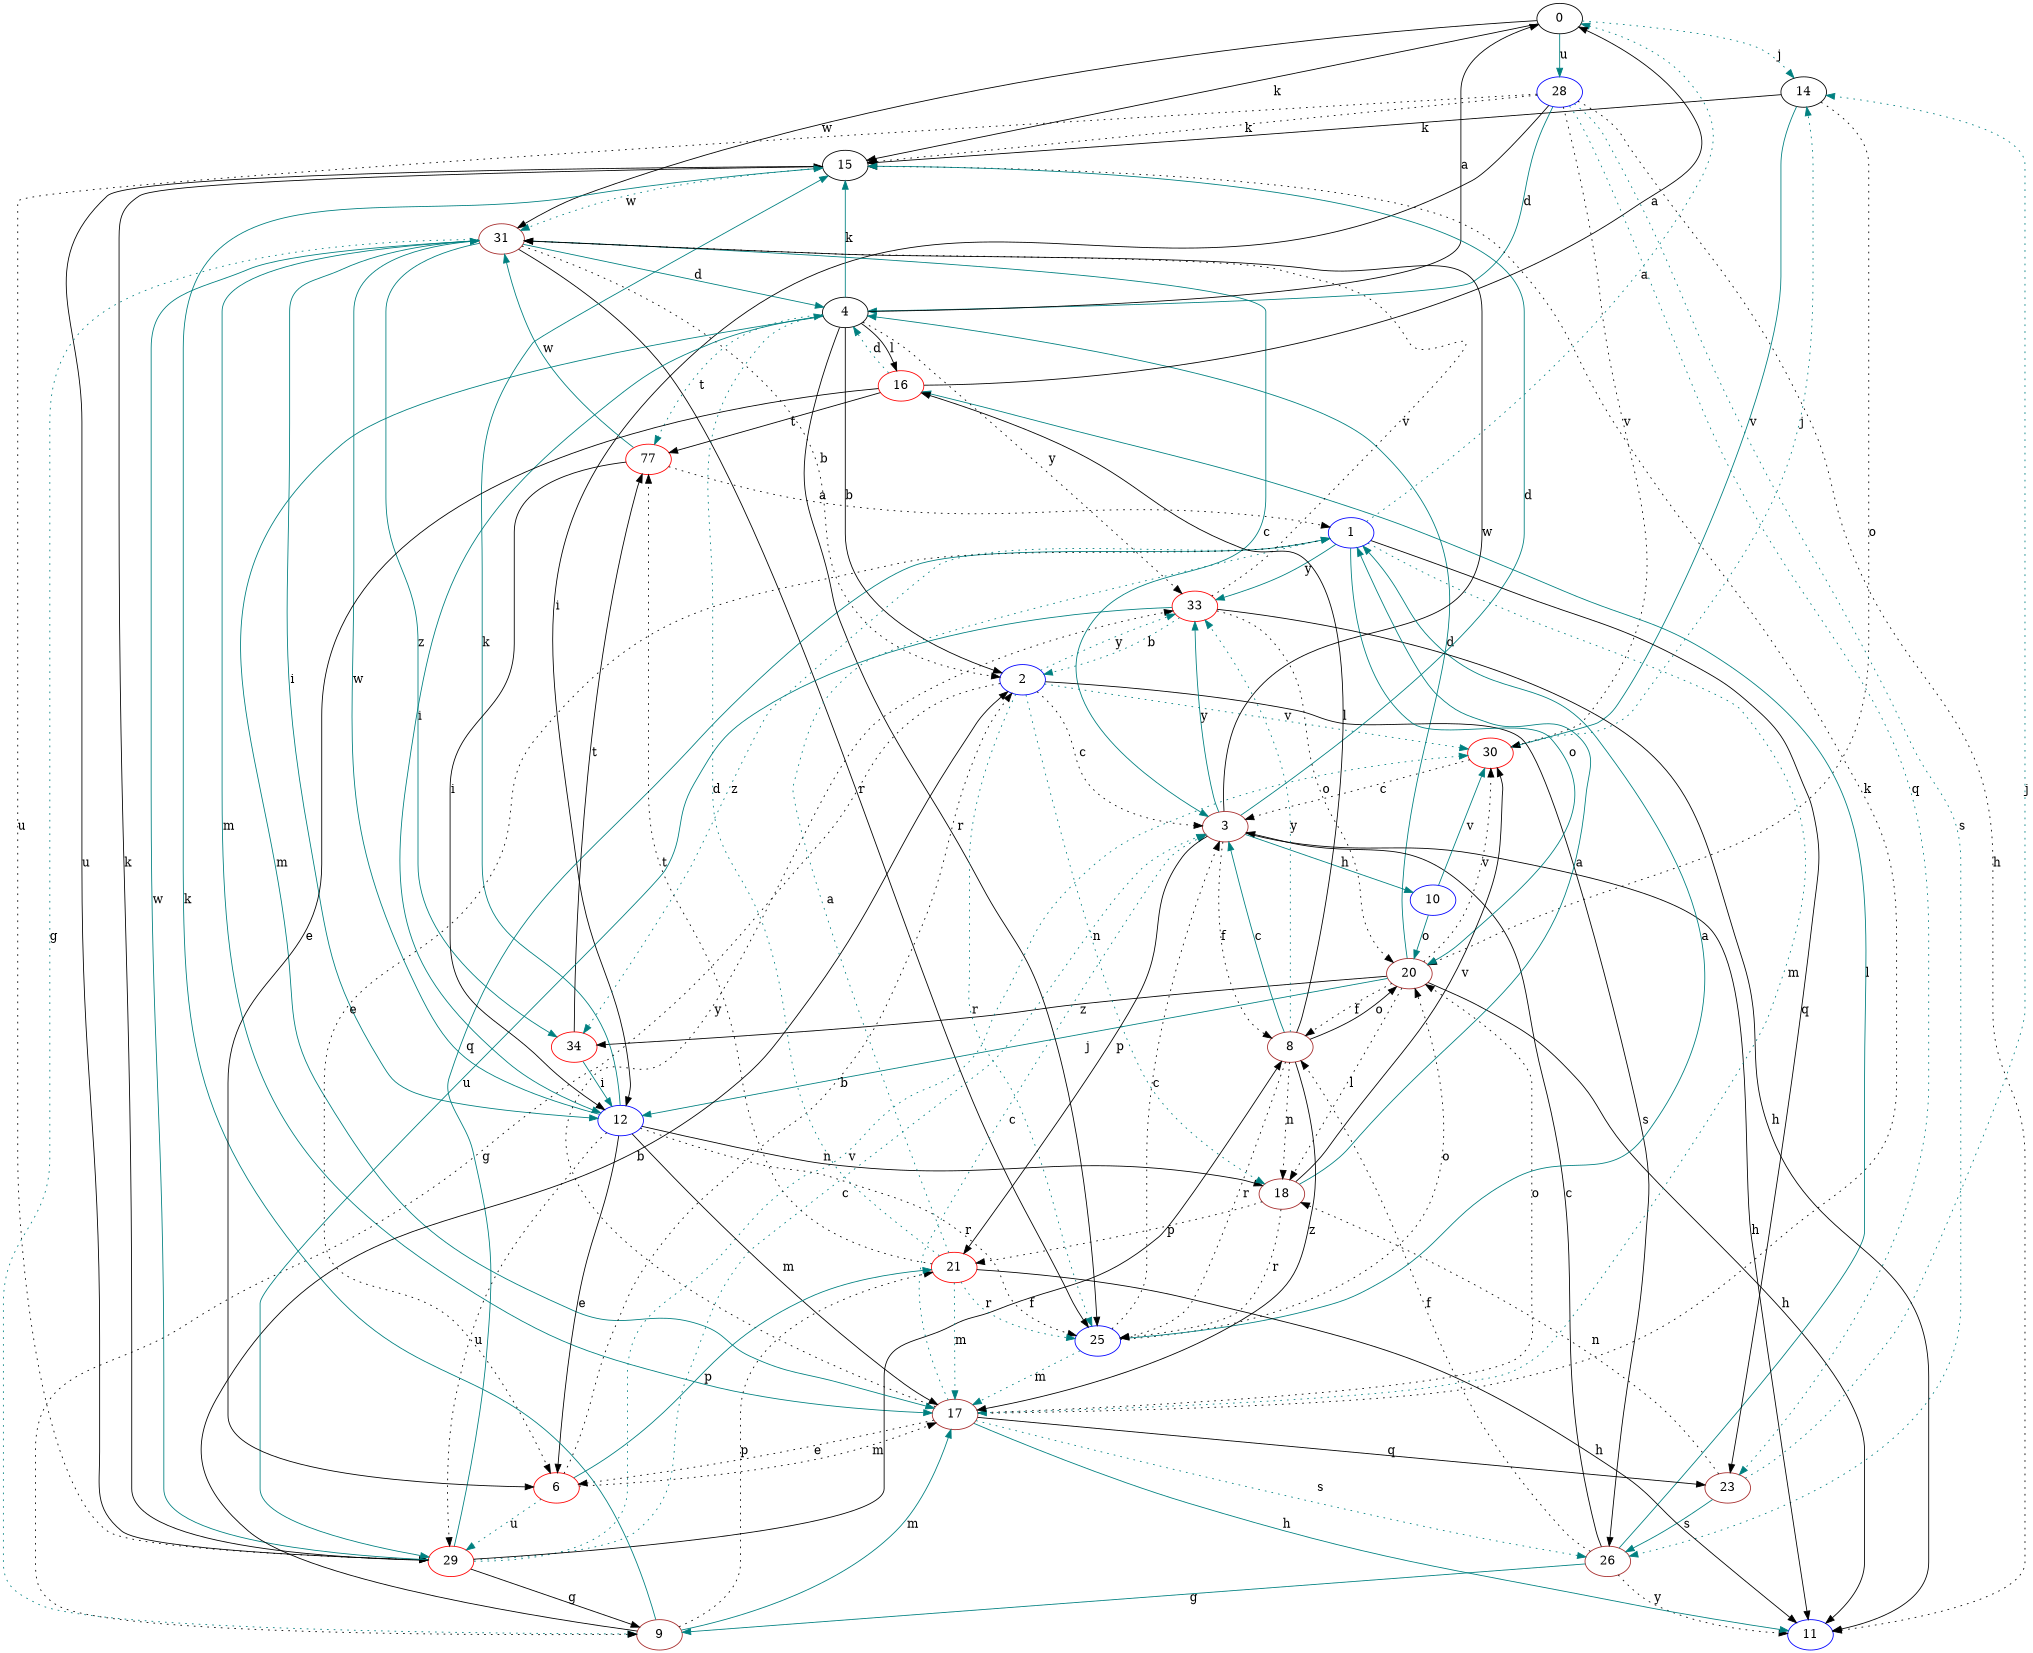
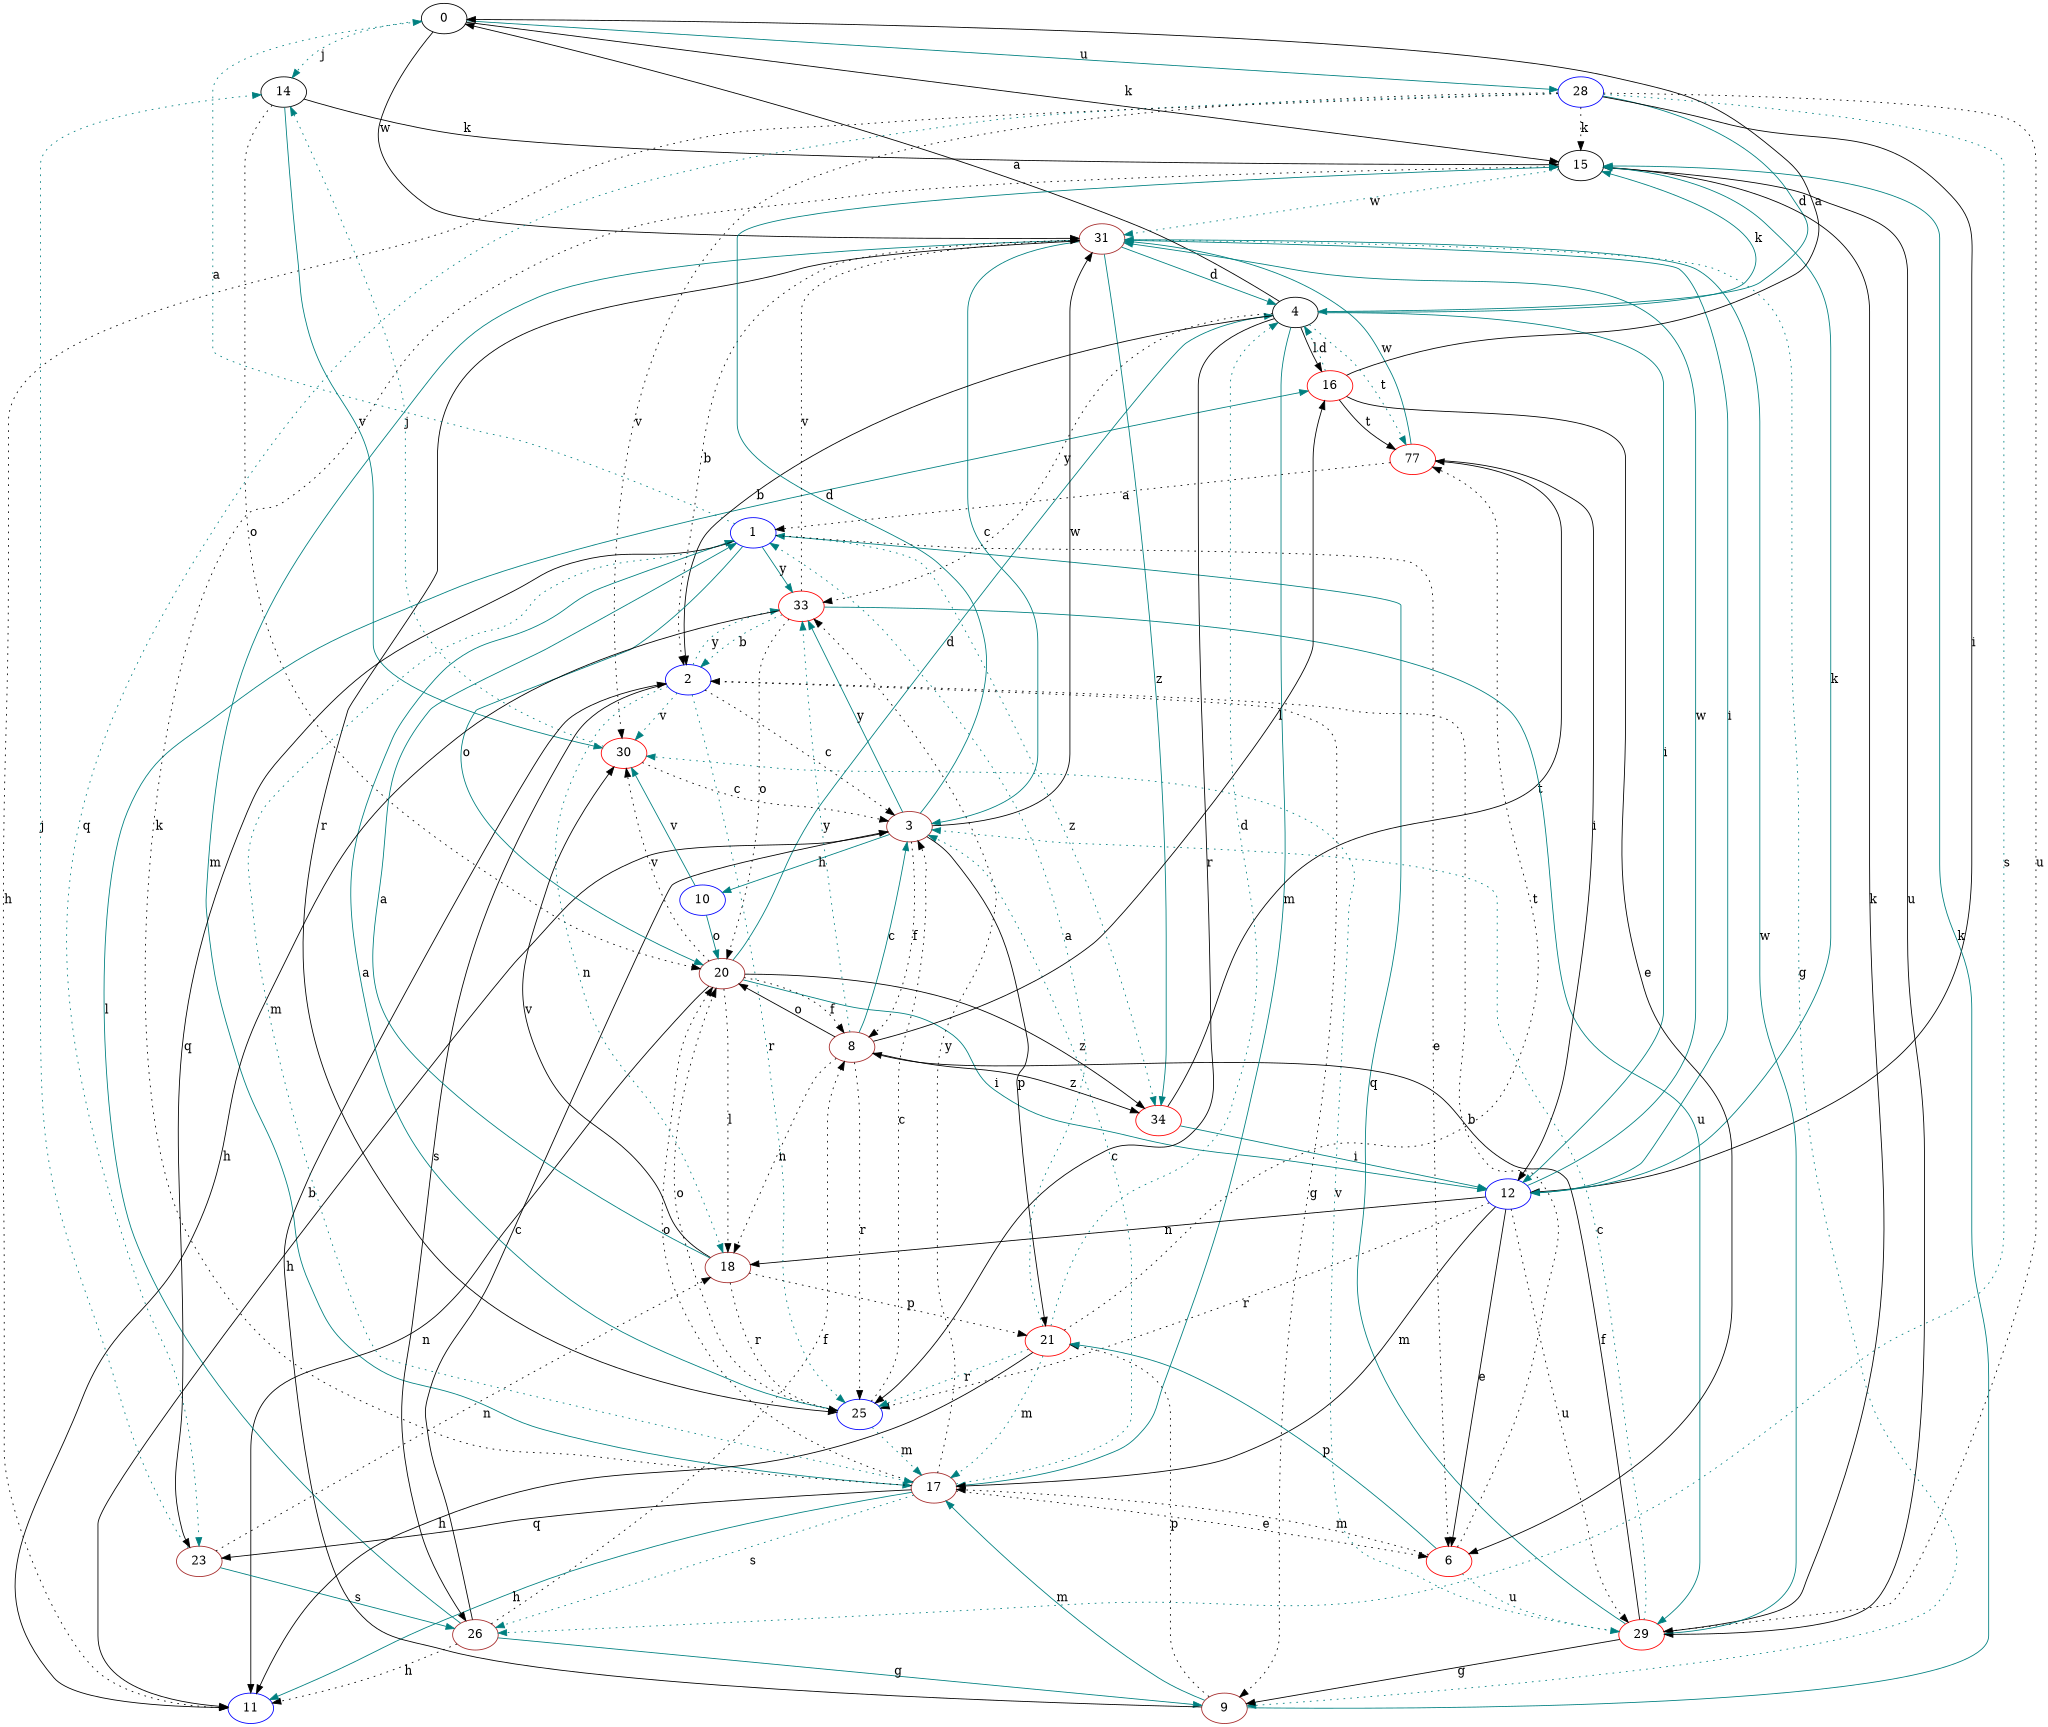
(1088, 1047) -> (997, 1084)
(1786, 1304) -> (426, 1341)
(1260, 1308) -> (1004, 1073)
(1658, 1598) -> (409, 1672)
